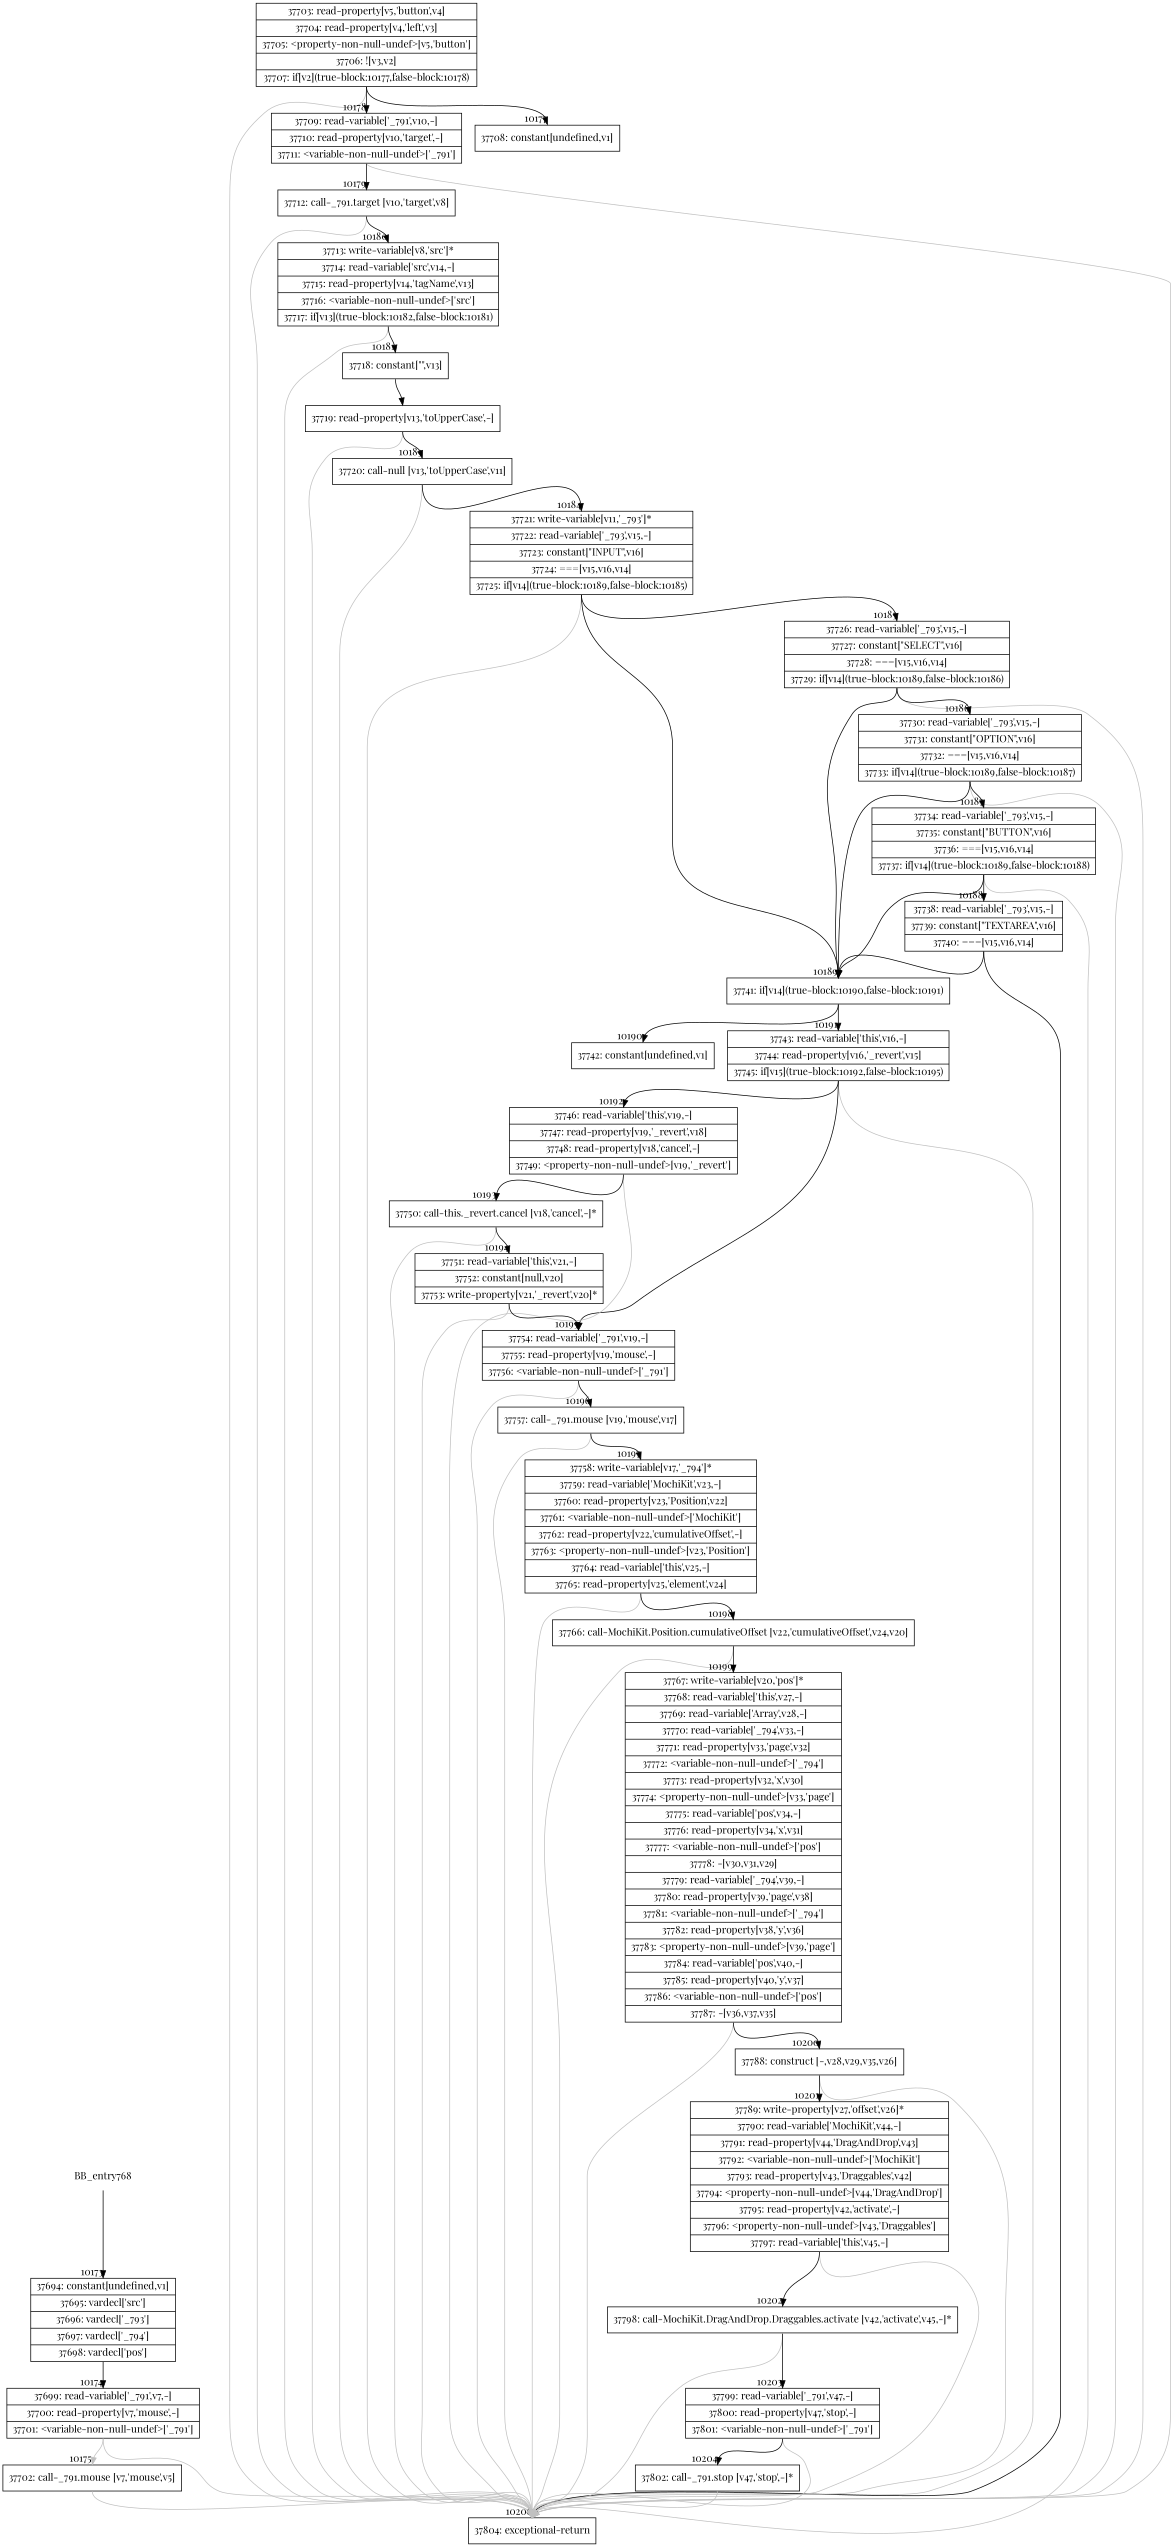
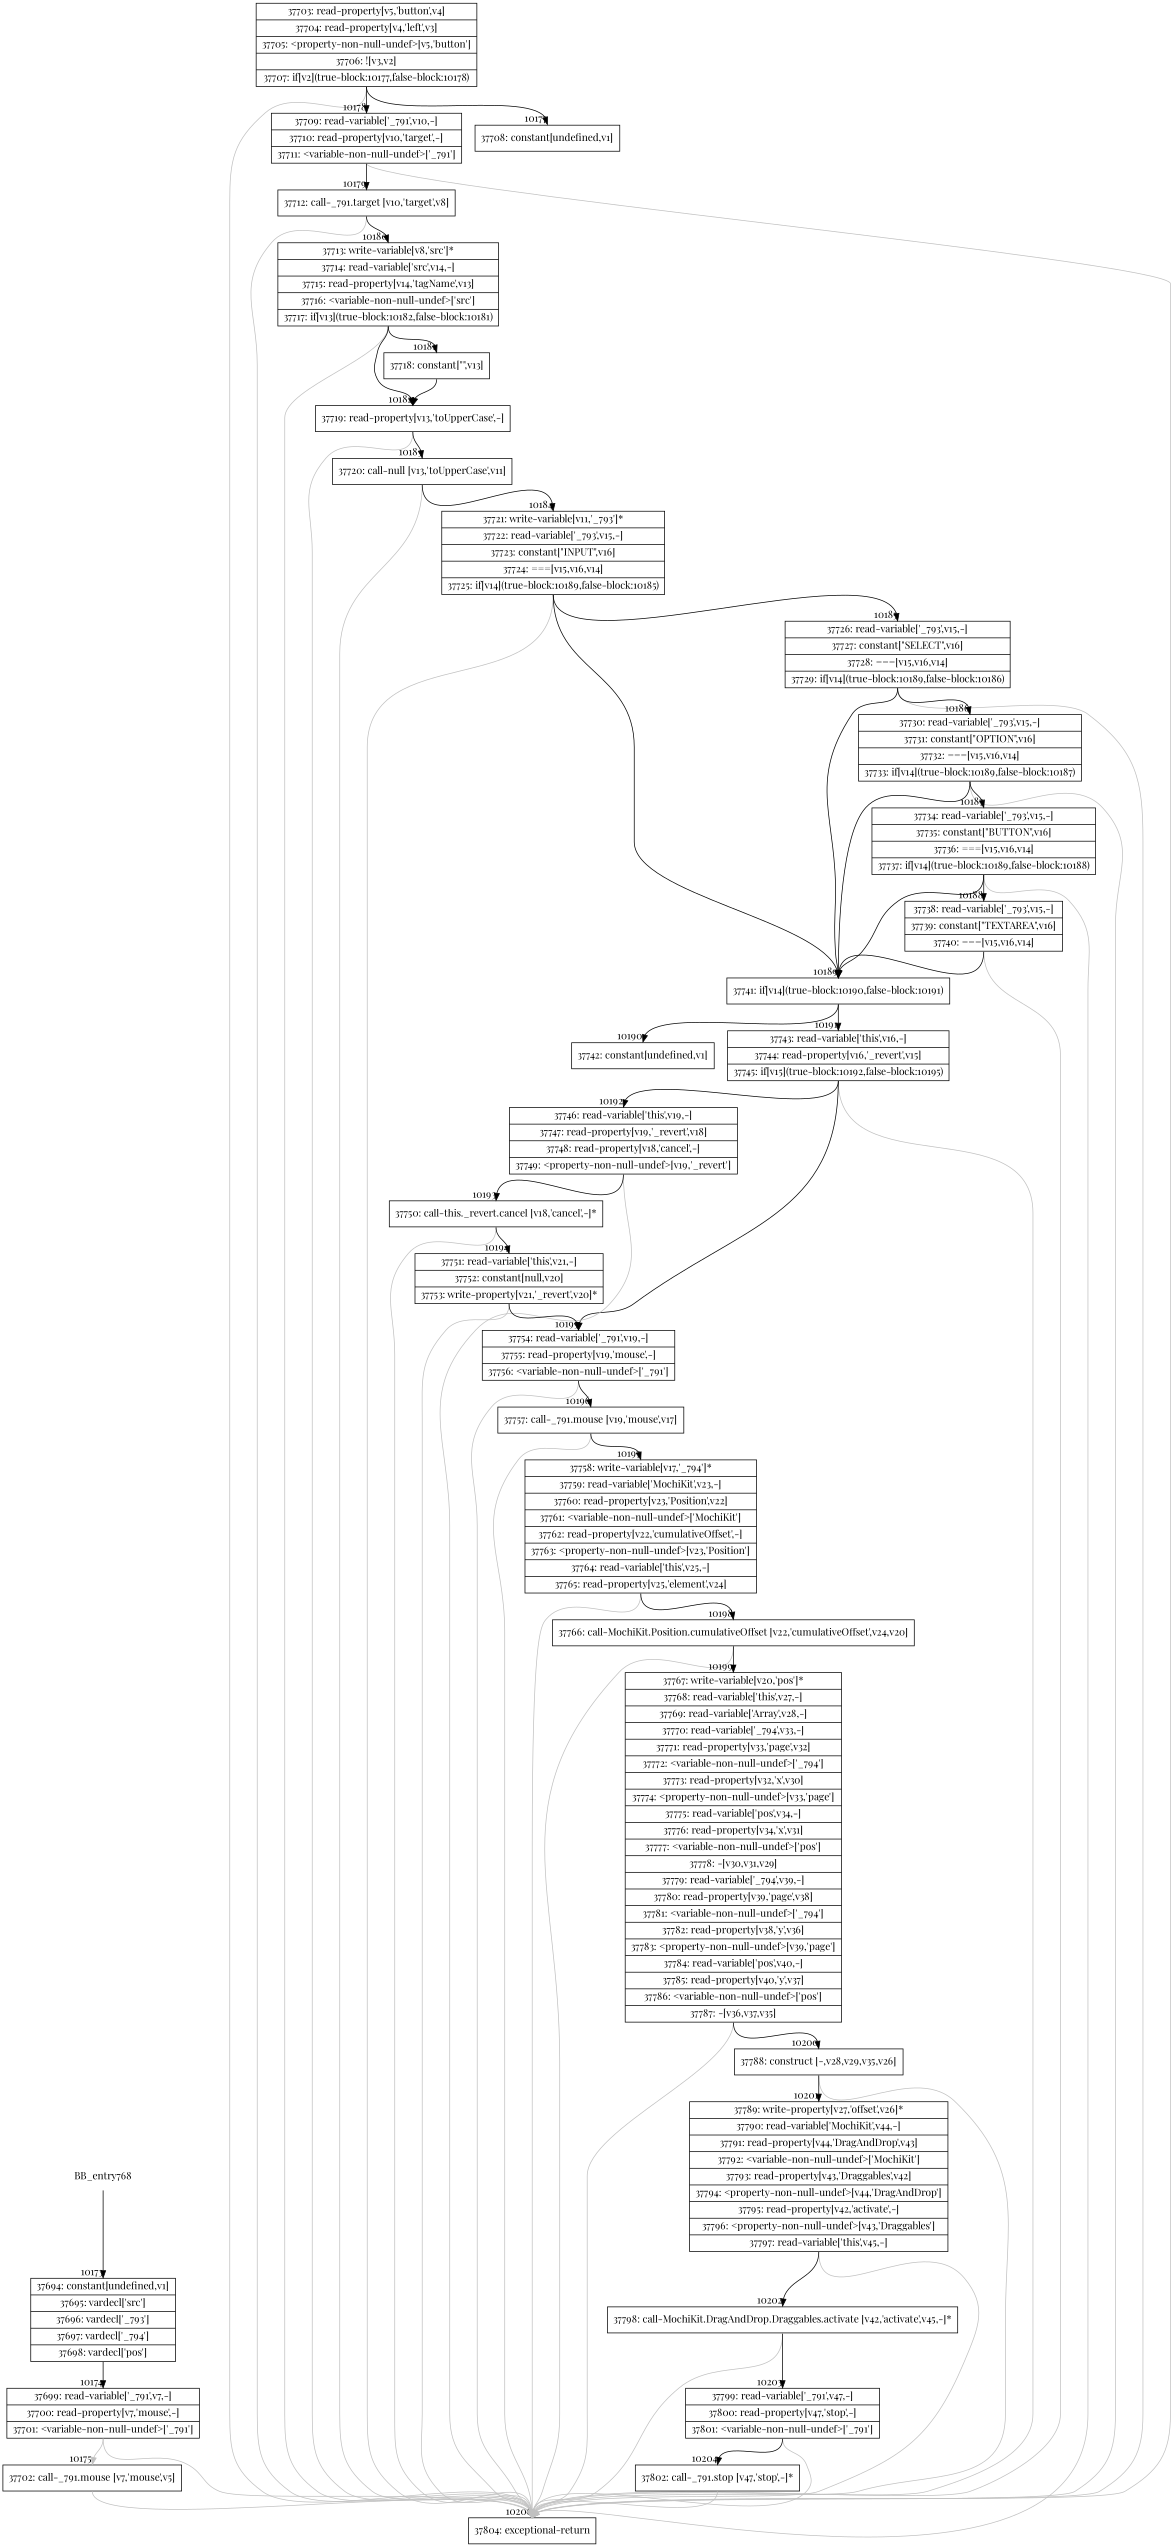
none -> (375, 371)
(1060, 1948) -> (1060, 1948)
